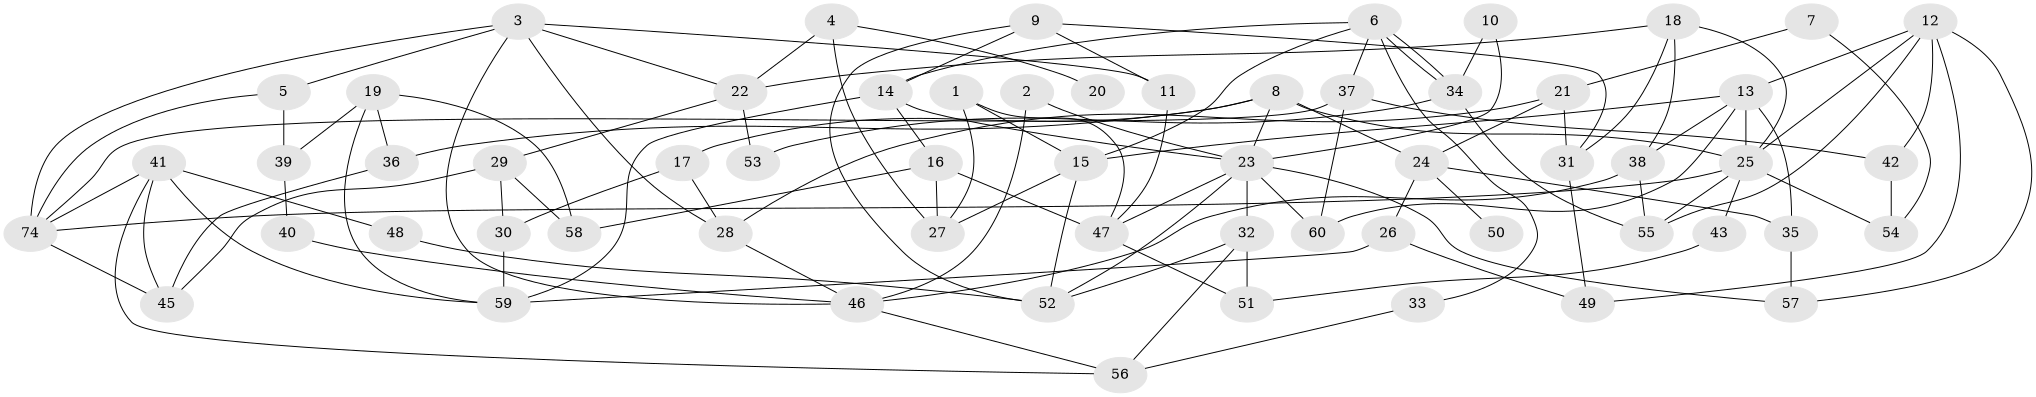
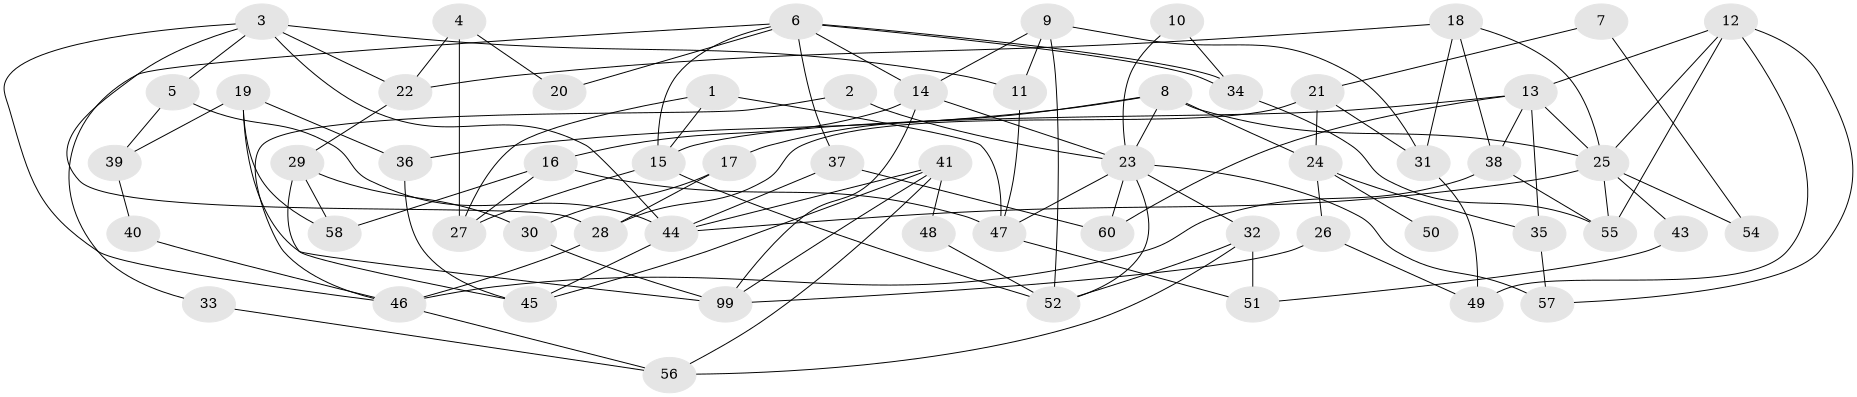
none -> (678, 57)
(753, 163) -> none
(1891, 163) -> none
(30, 234) -> (671, 234)
(504, 304) -> (725, 304)
